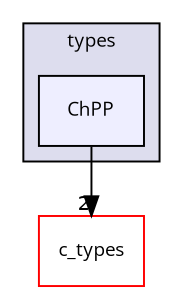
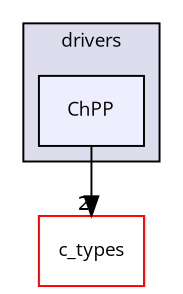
(91, 42) -> (91, 42)
